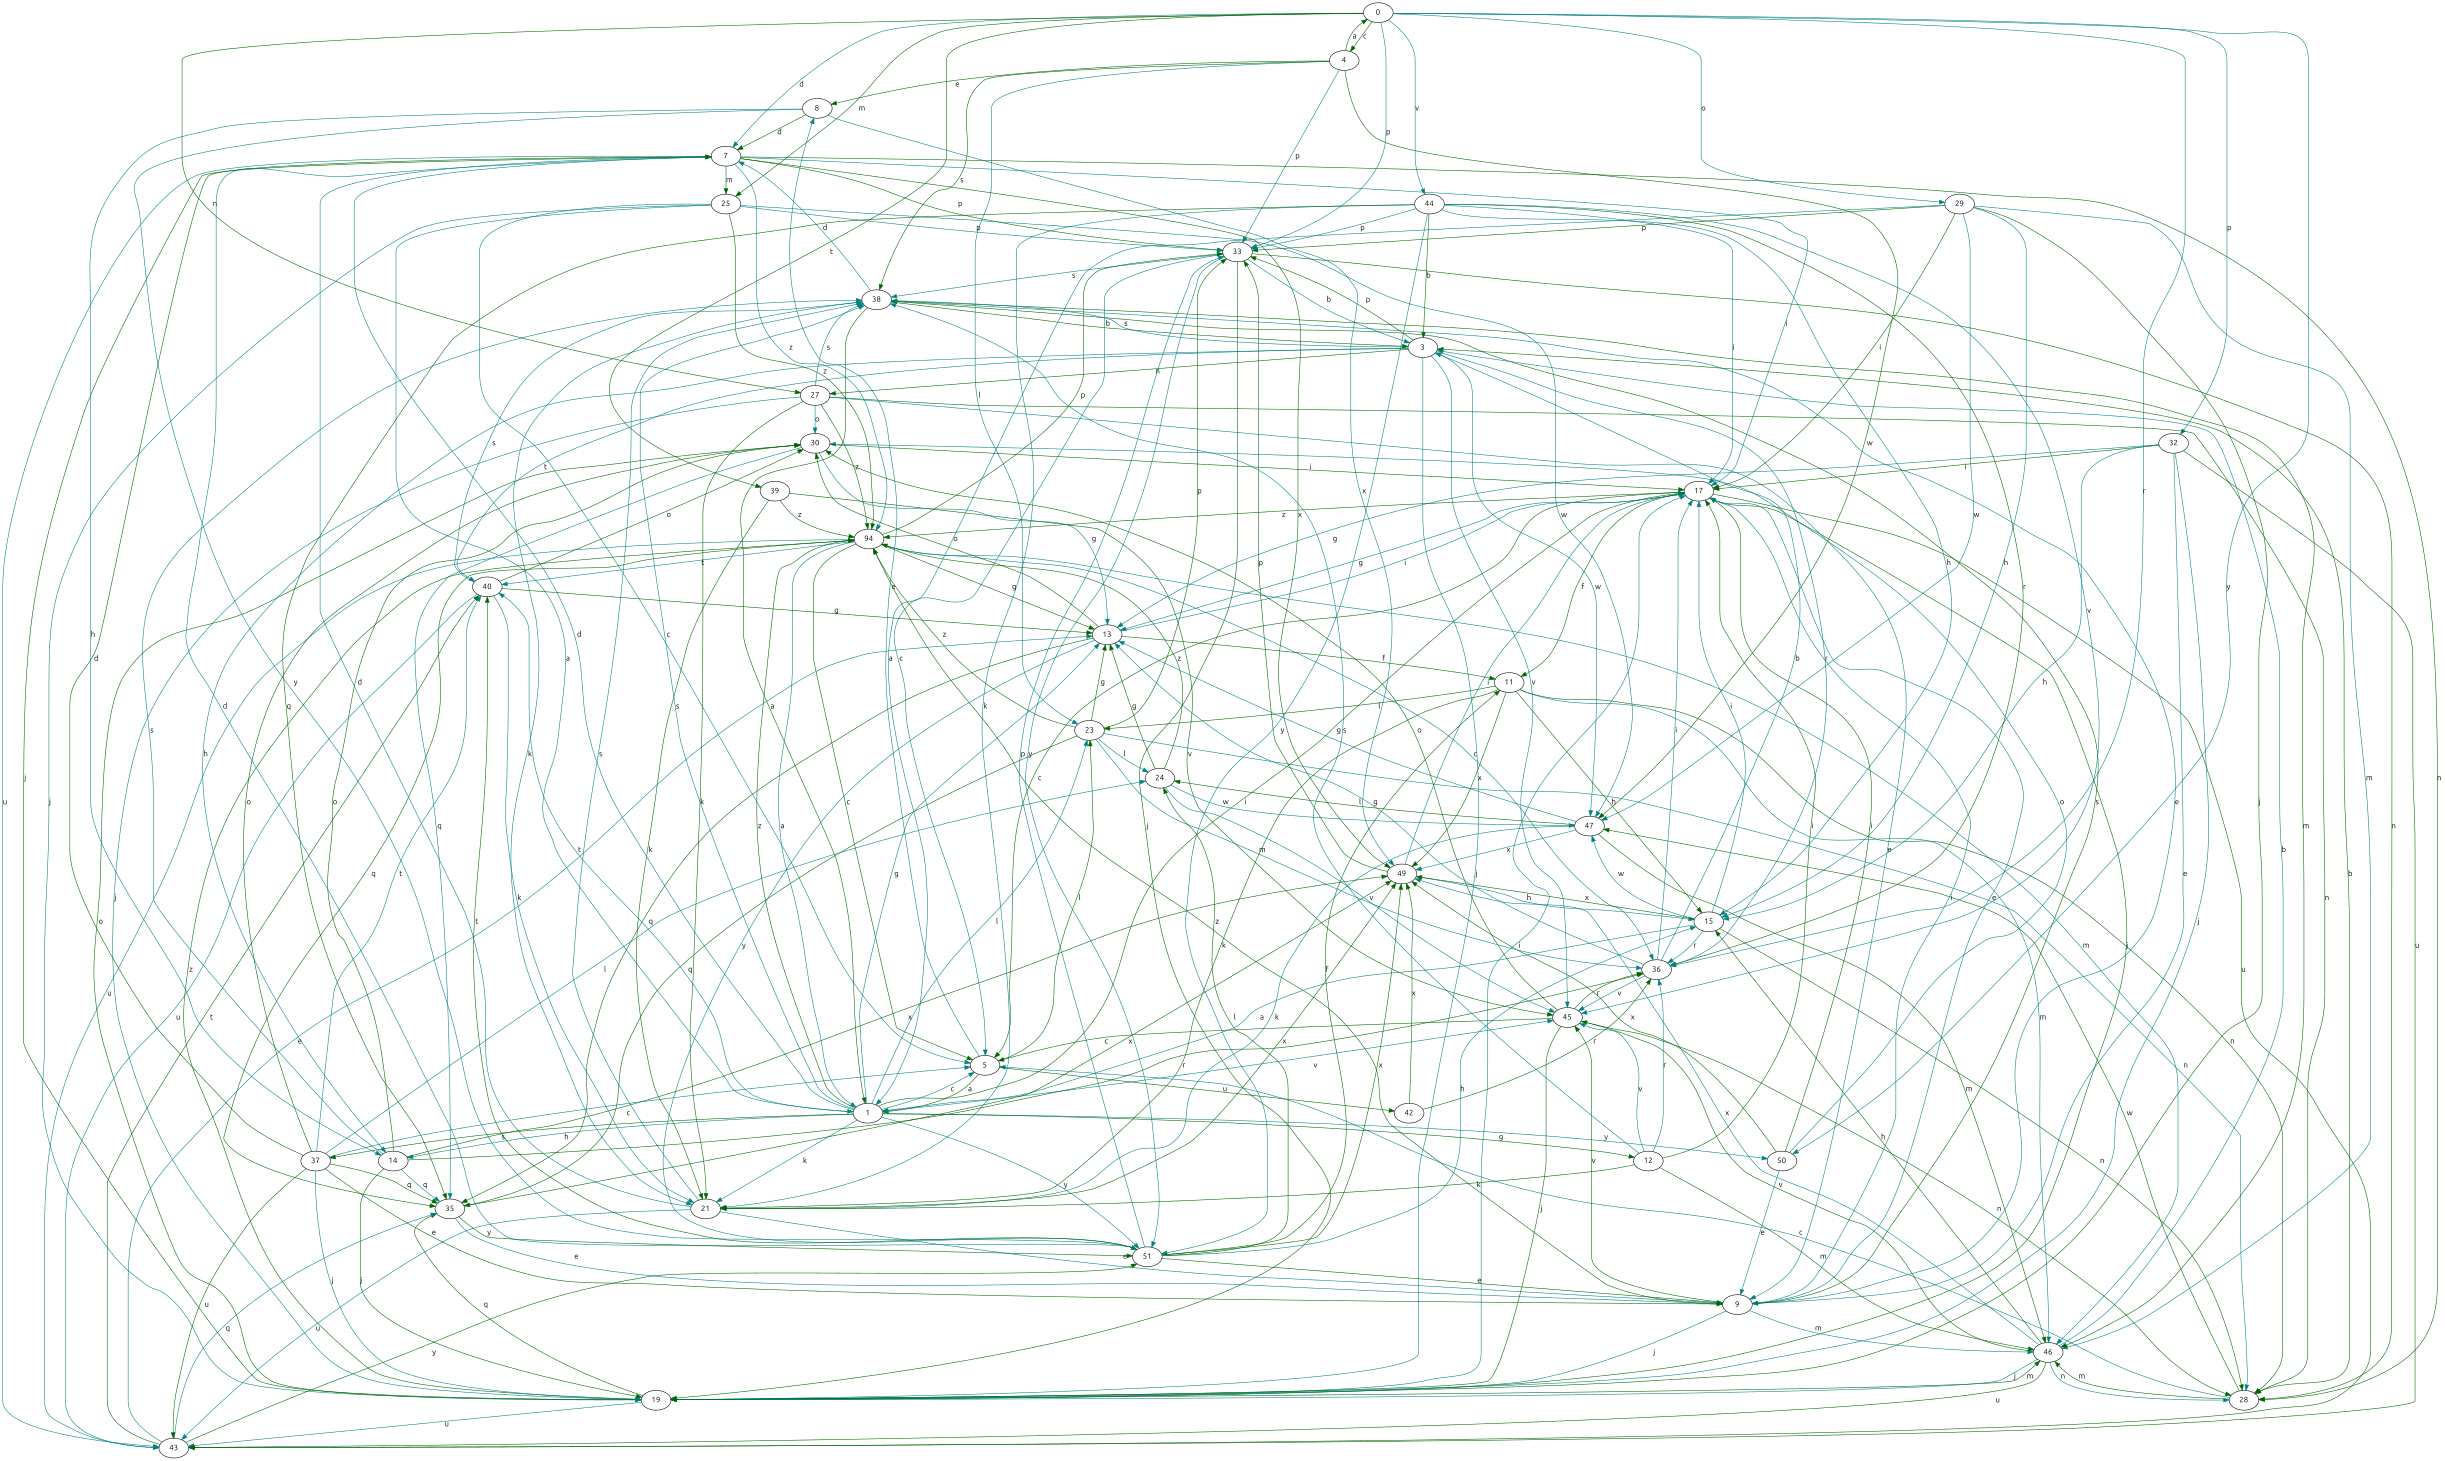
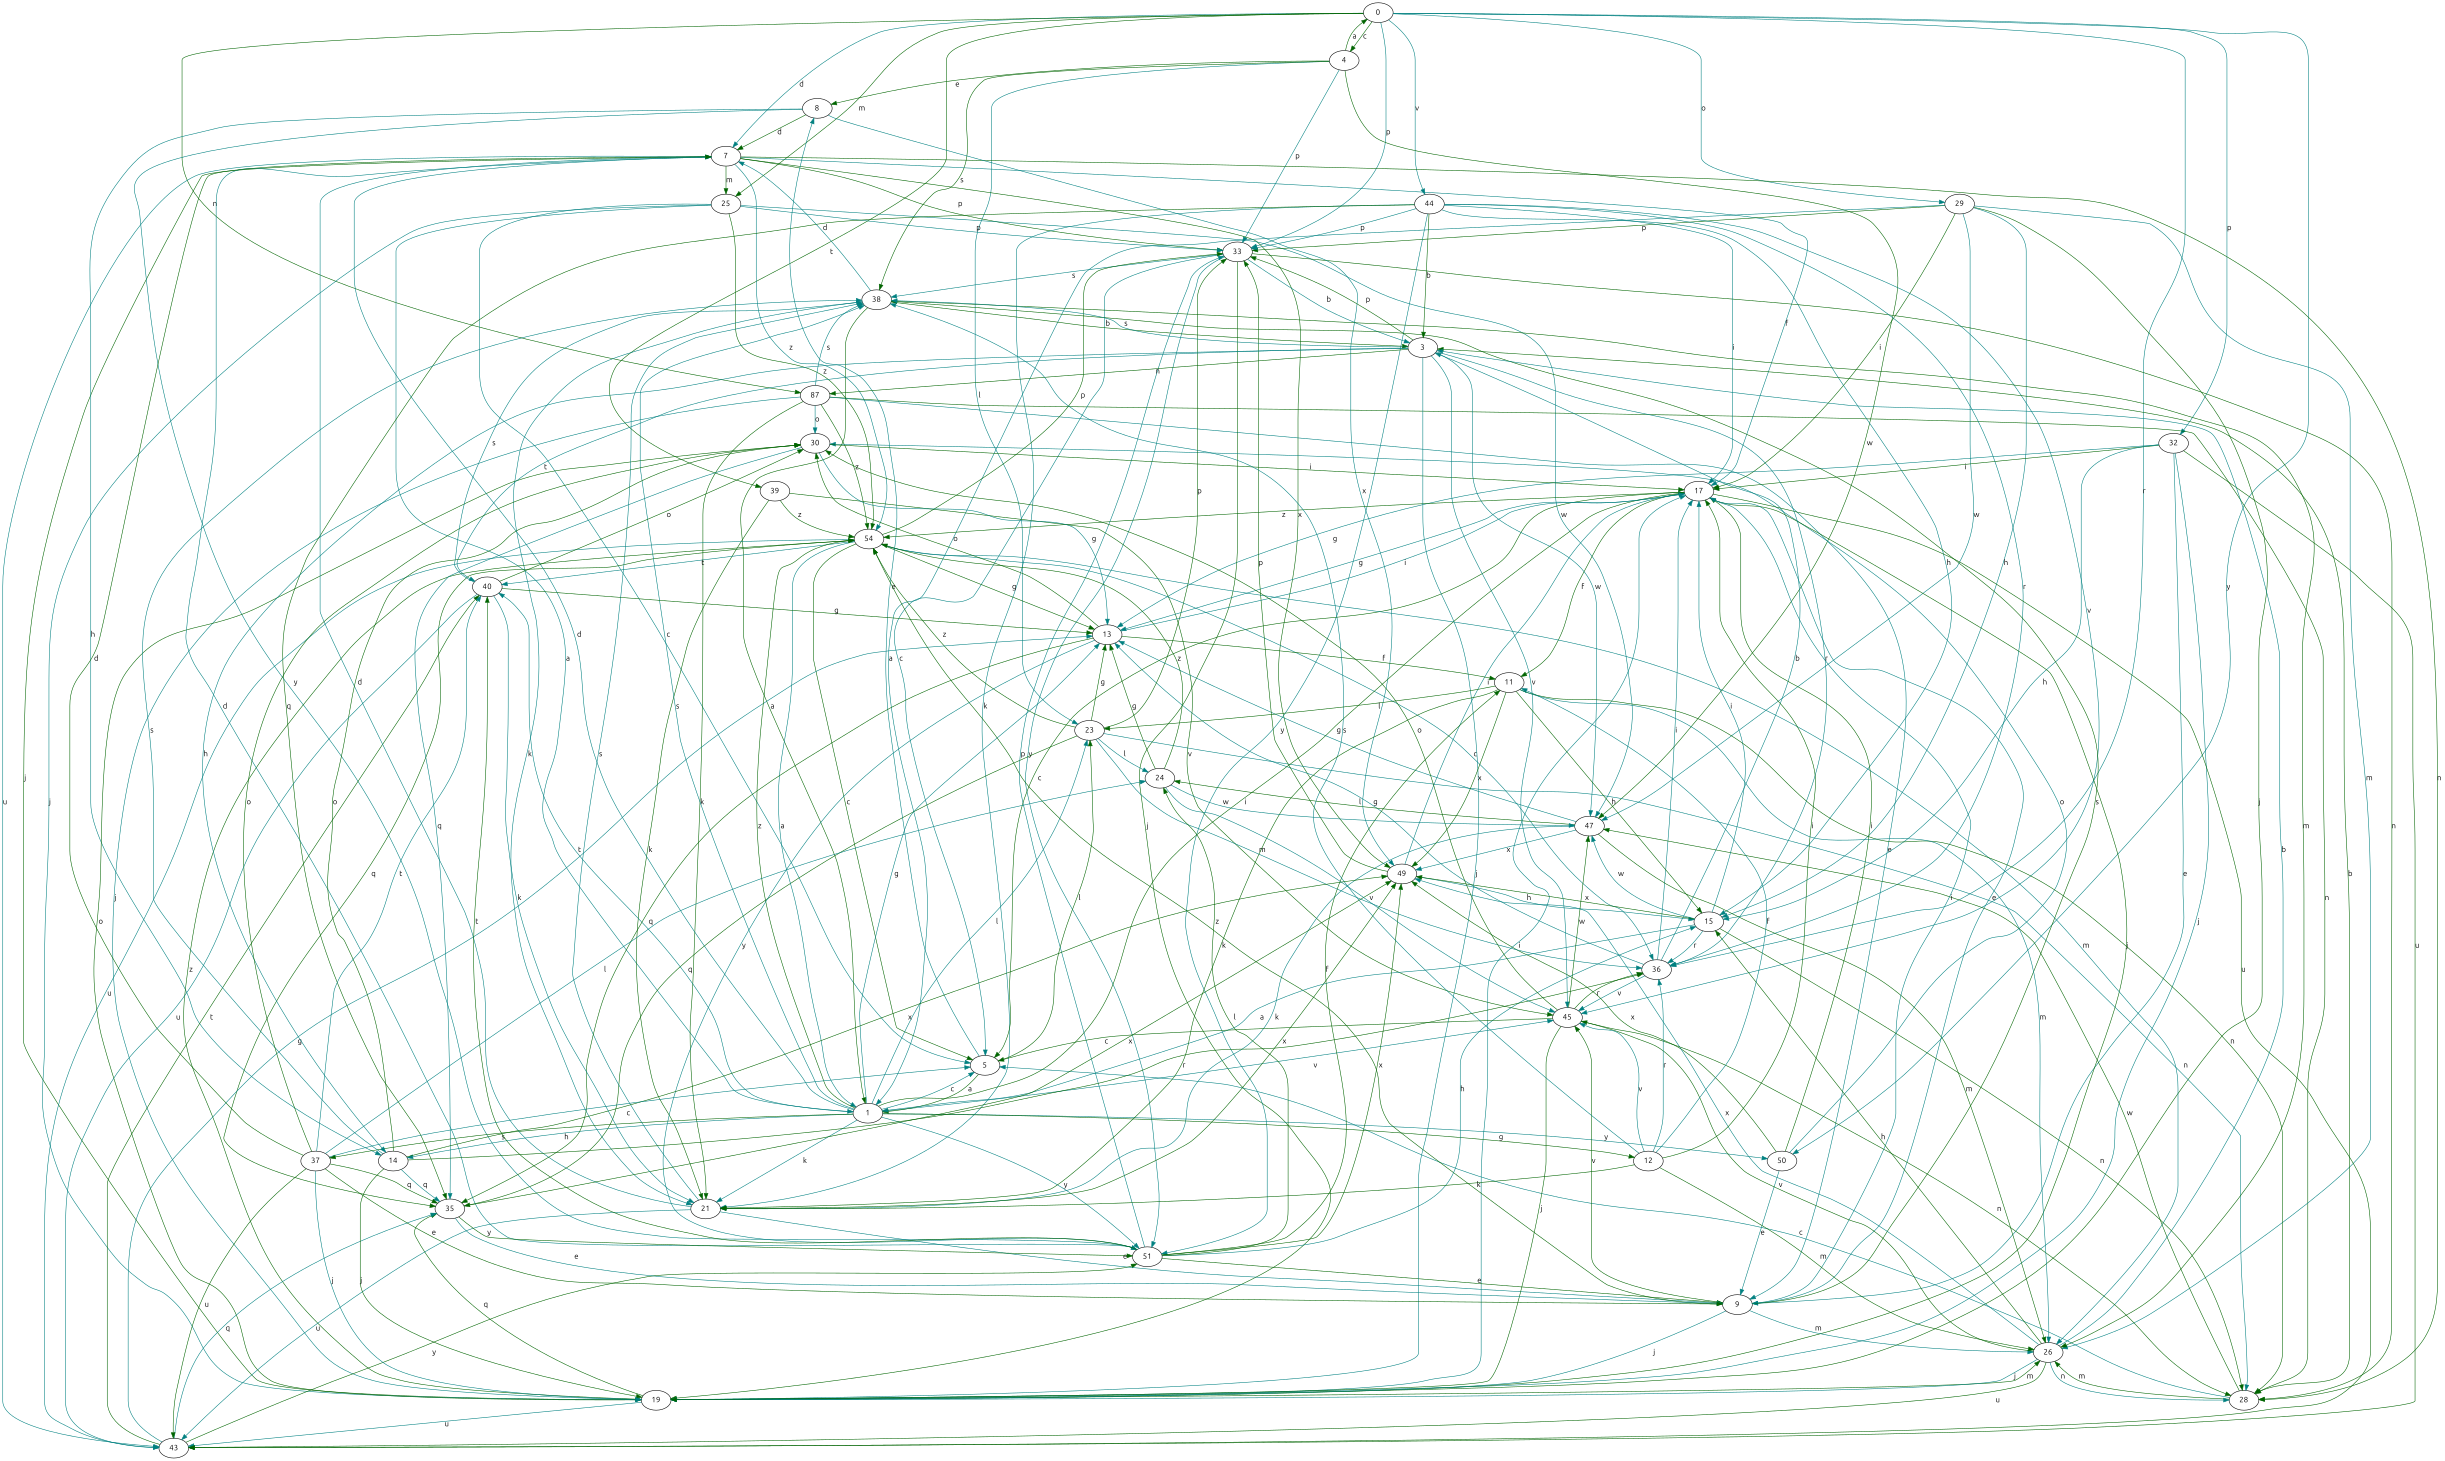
(1787, 324) -> (1787, 324)
(815, 395) -> (815, 395)
(2002, 486) -> (2002, 486)
(1982, 505) -> none
(869, 539) -> (869, 539)
none -> (1760, 879)
none -> (1578, 925)
(300, 1041) -> (300, 1041)
(1409, 1113) -> none
(2048, 1352) -> (2048, 1352)
